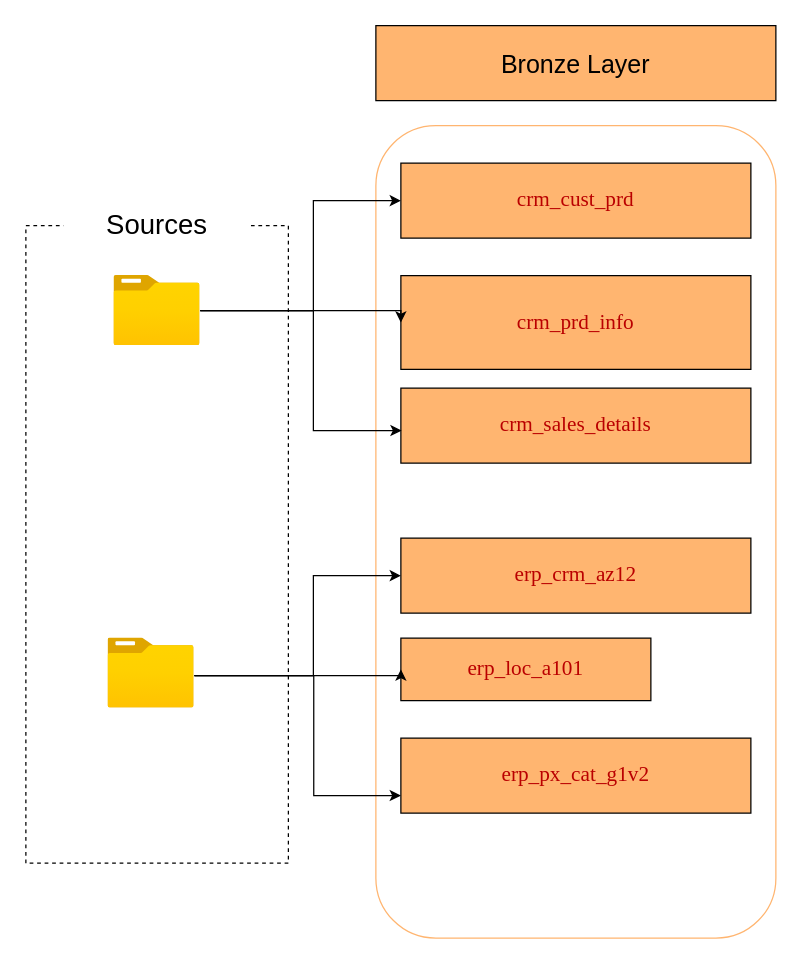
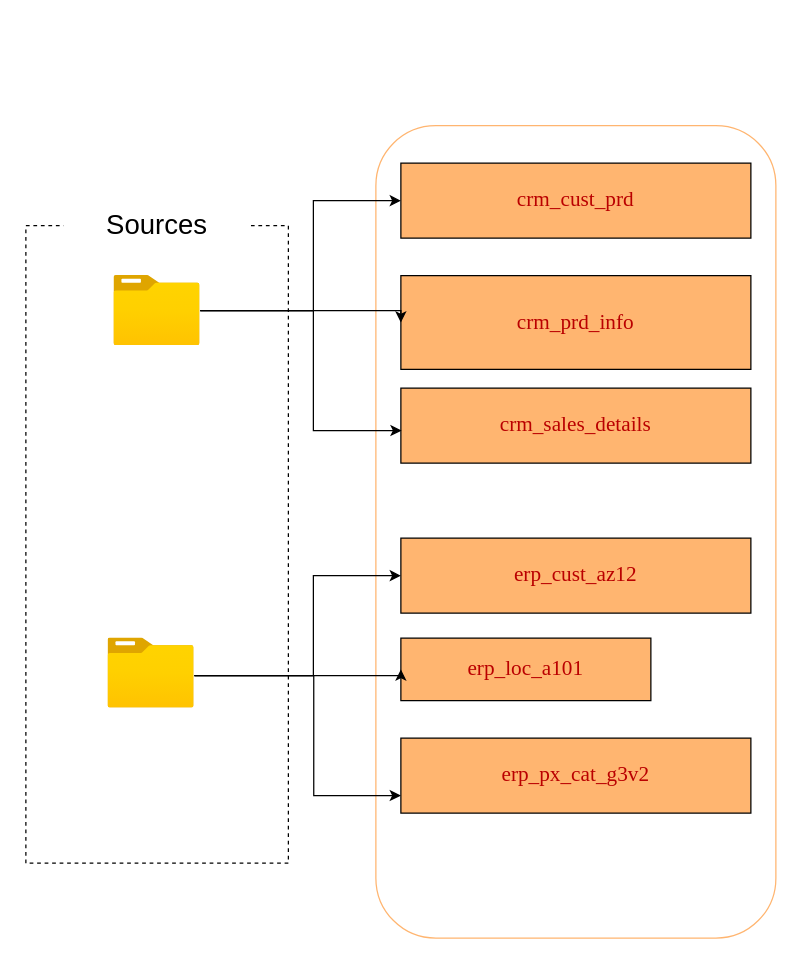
(576, 63) -> none
(576, 576) -> (576, 576)
(576, 776) -> (576, 776)
